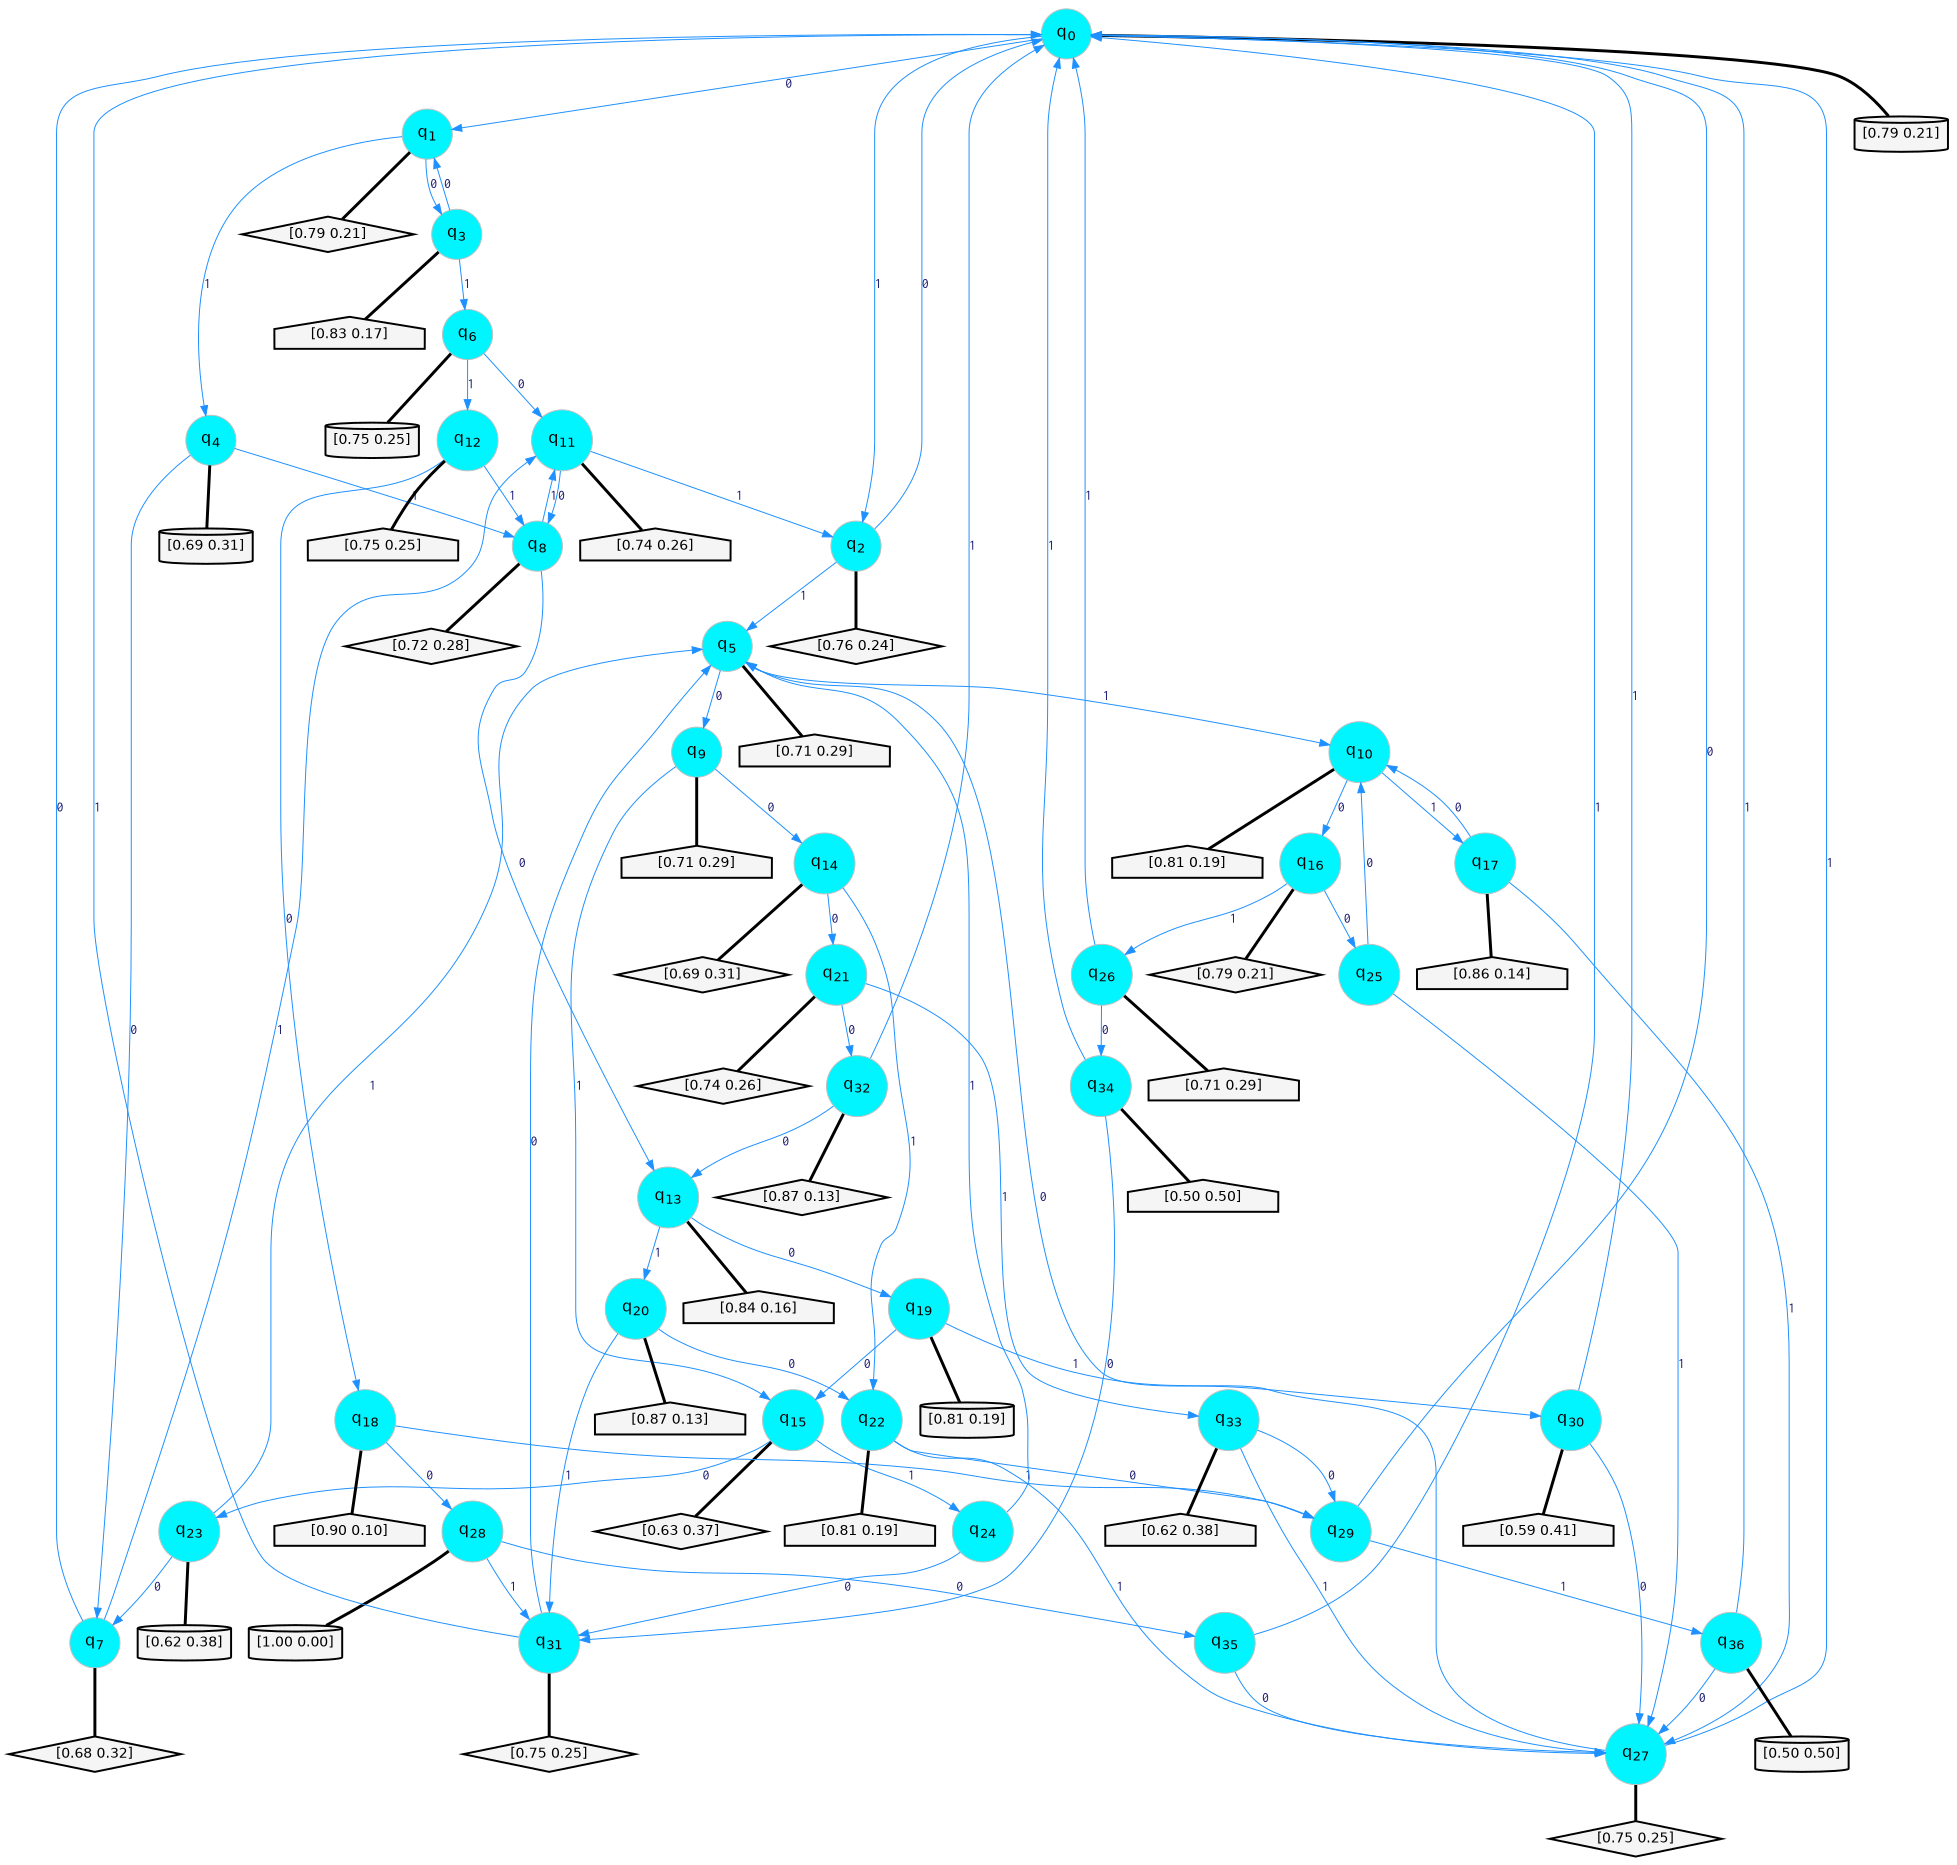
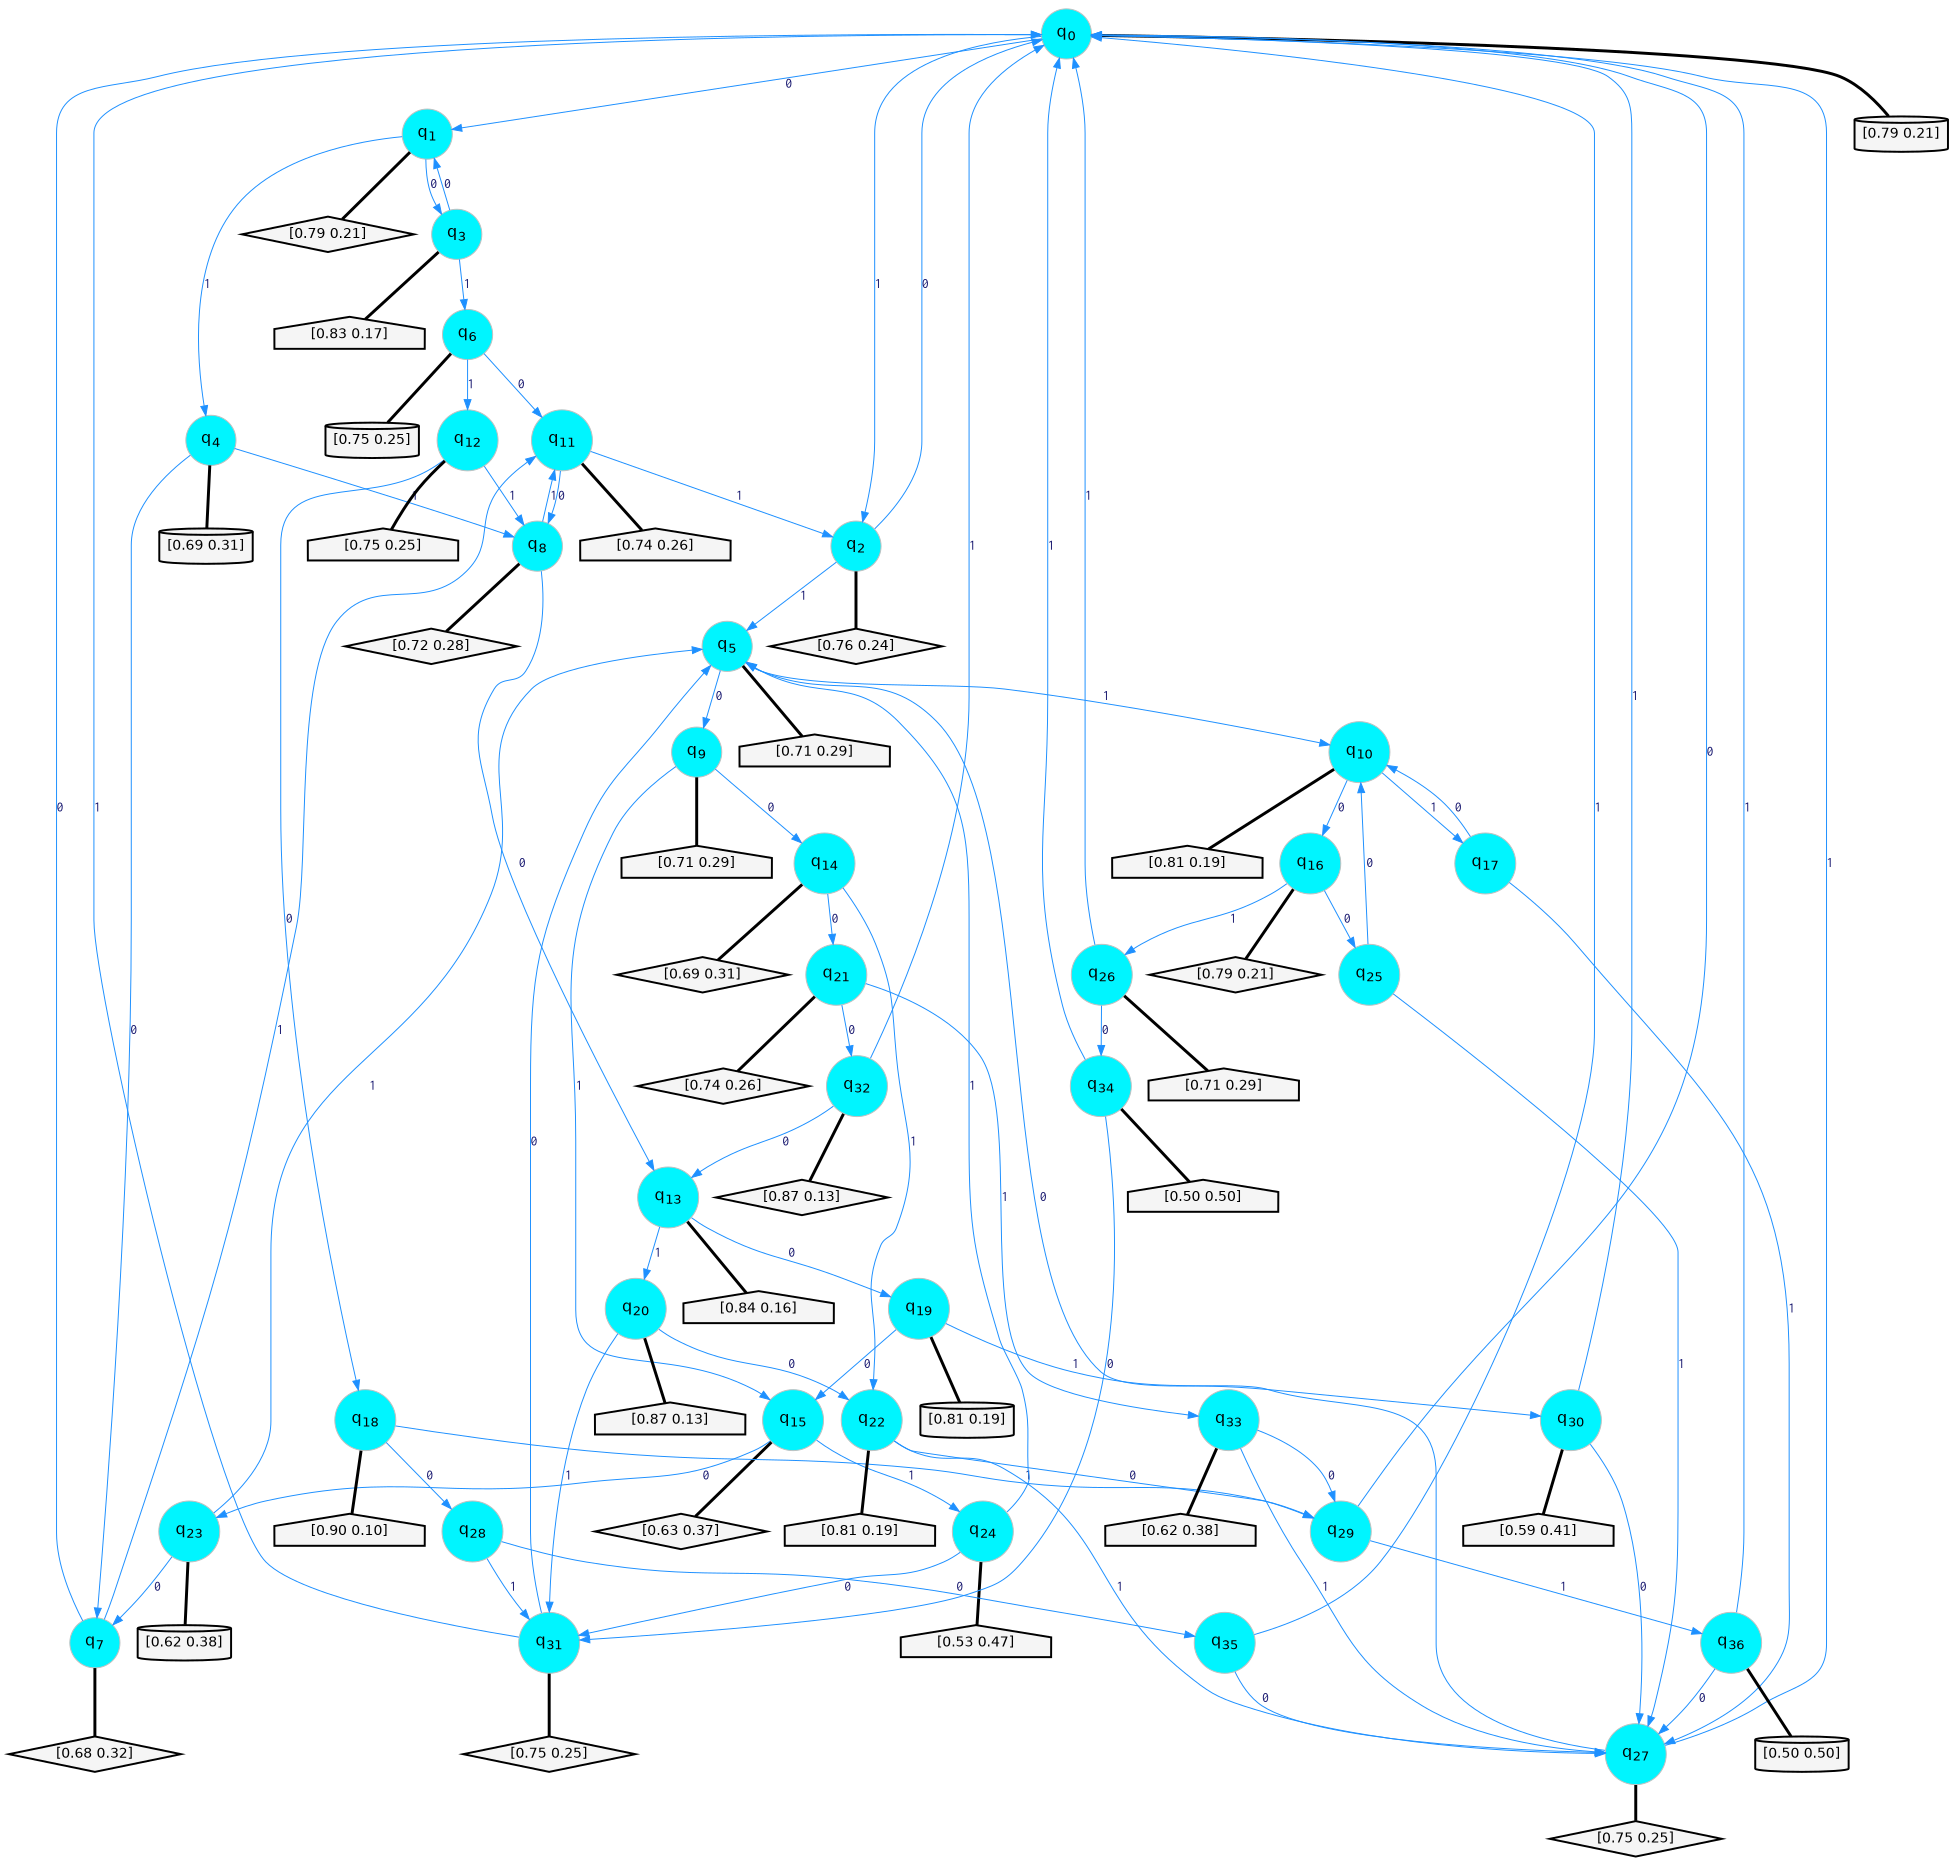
(1492, 975) -> none
(295, 1643) -> none
none -> (976, 1643)
